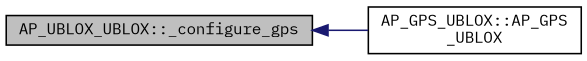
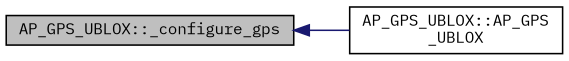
(159, 30) -> (150, 30)
